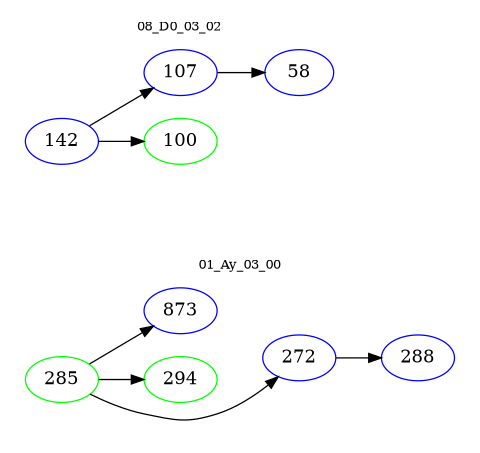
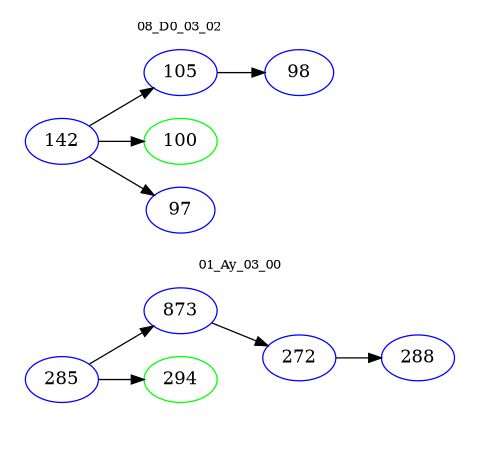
(181, 73) -> (181, 73)
(299, 73) -> (299, 73)
none -> (181, 210)
(62, 380) -> (62, 380)
(181, 420) -> (234, 332)
